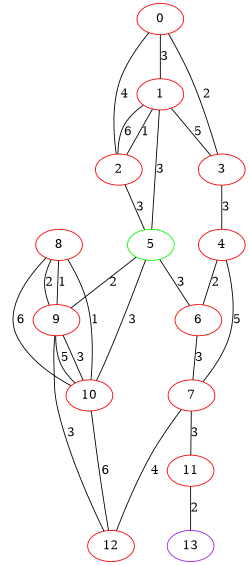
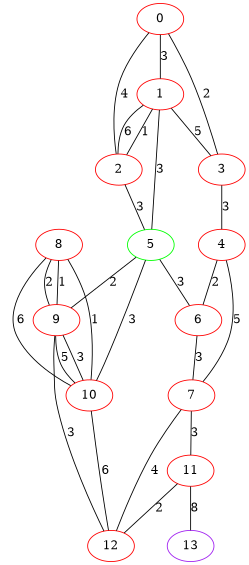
none -> (151, 508)
(195, 508) -> (195, 508)
